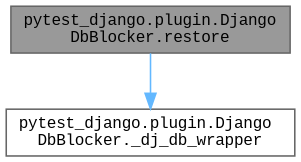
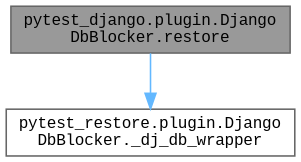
(151, 133) -> (151, 133)
